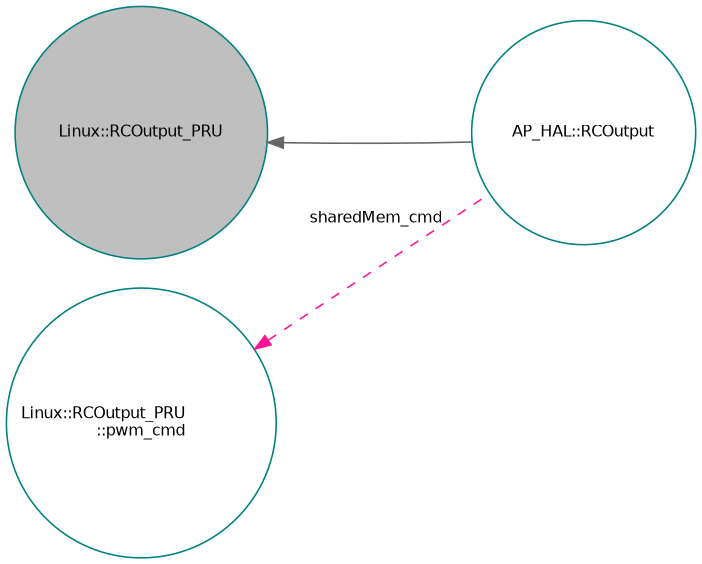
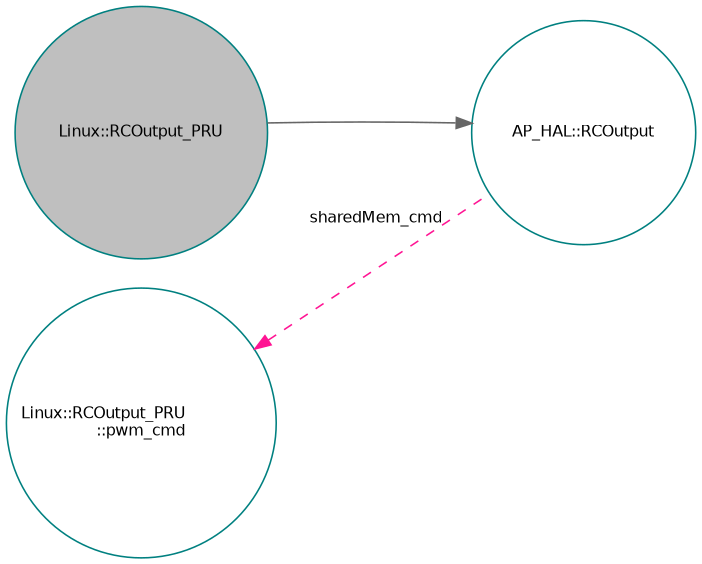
(378, 143) -> (362, 122)
